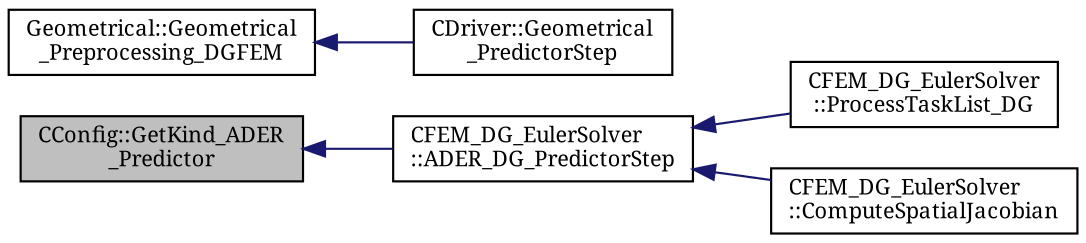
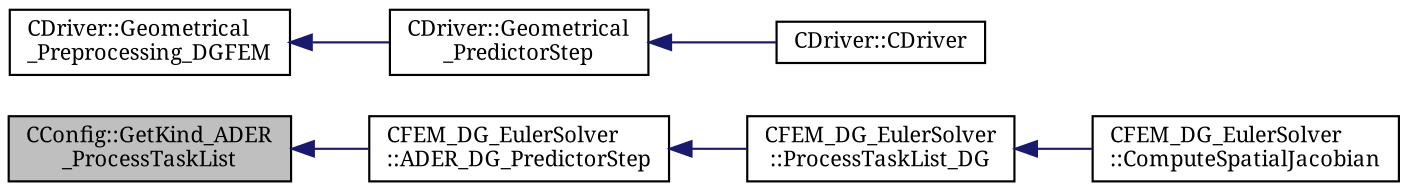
(162, 42) -> (150, 42)
none -> (881, 42)
(162, 149) -> (150, 149)
(743, 176) -> (1065, 149)
